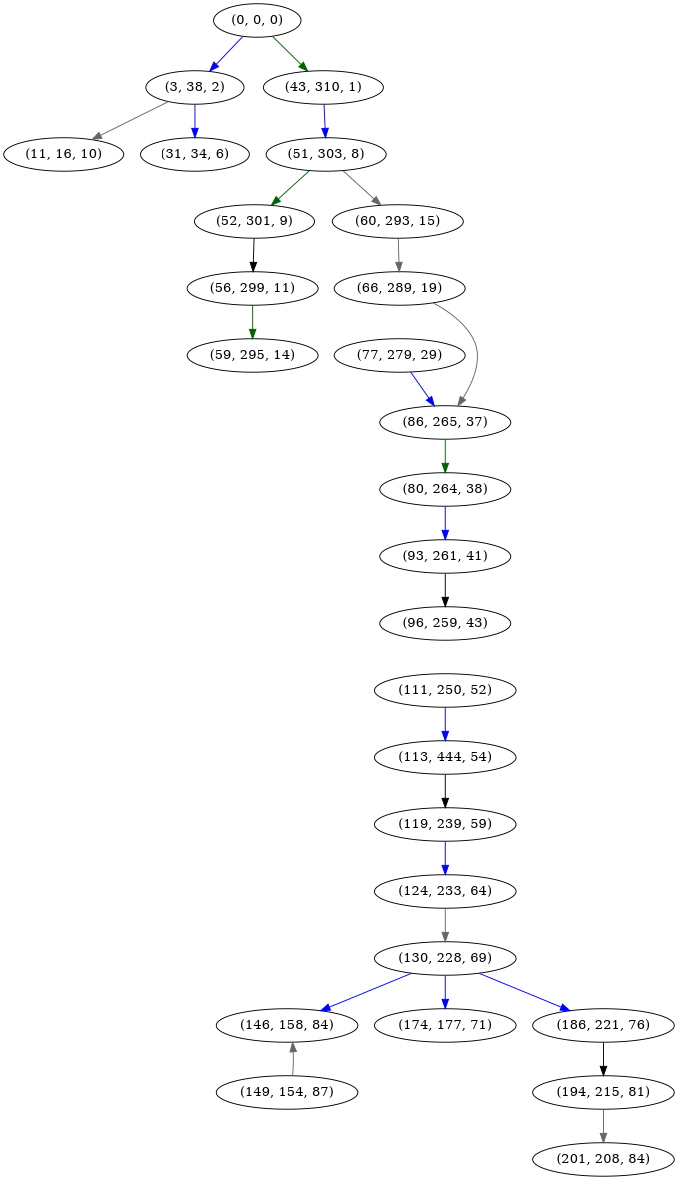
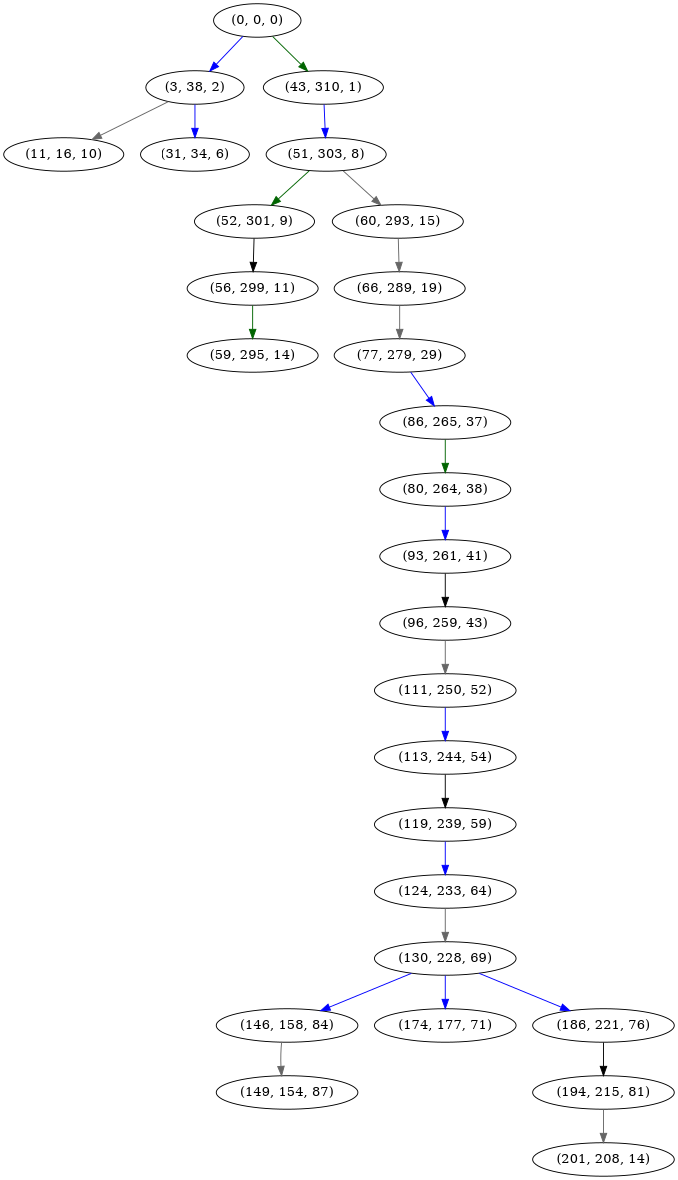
(475, 343) -> (400, 317)
none -> (445, 652)
(445, 757) -> (445, 757)
(293, 1064) -> (281, 1054)
(603, 1159) -> (603, 1159)
